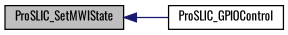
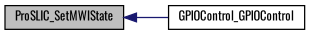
(226, 17) -> (237, 17)
